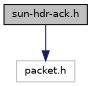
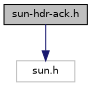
(46, 71) -> (46, 71)
